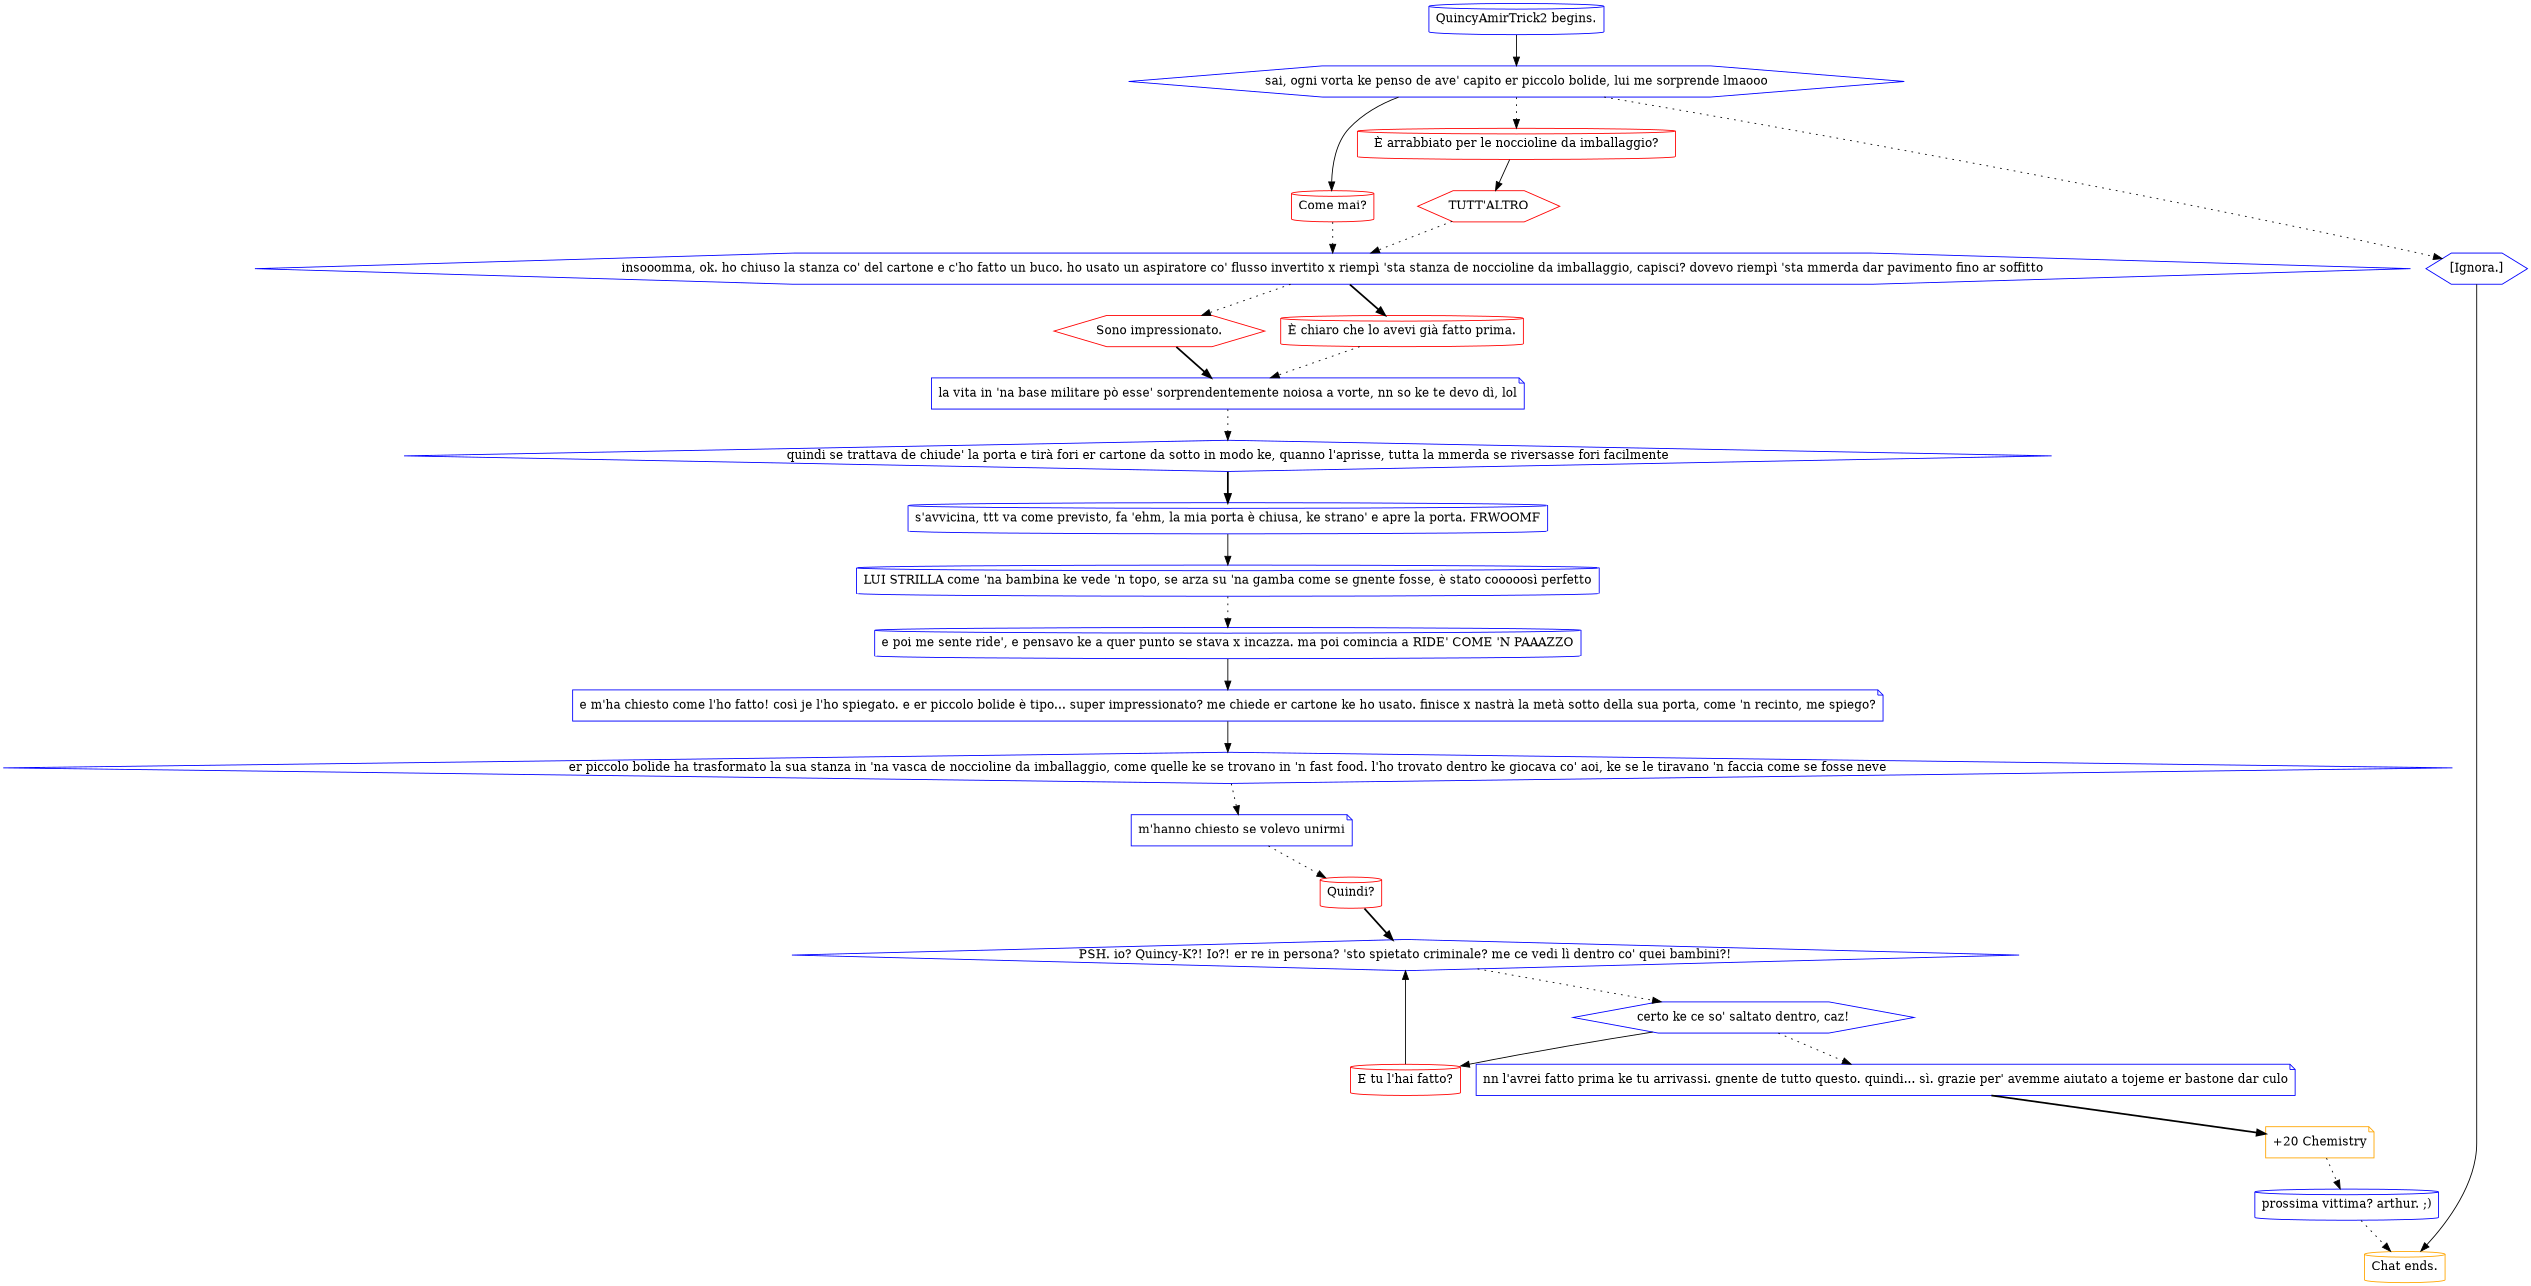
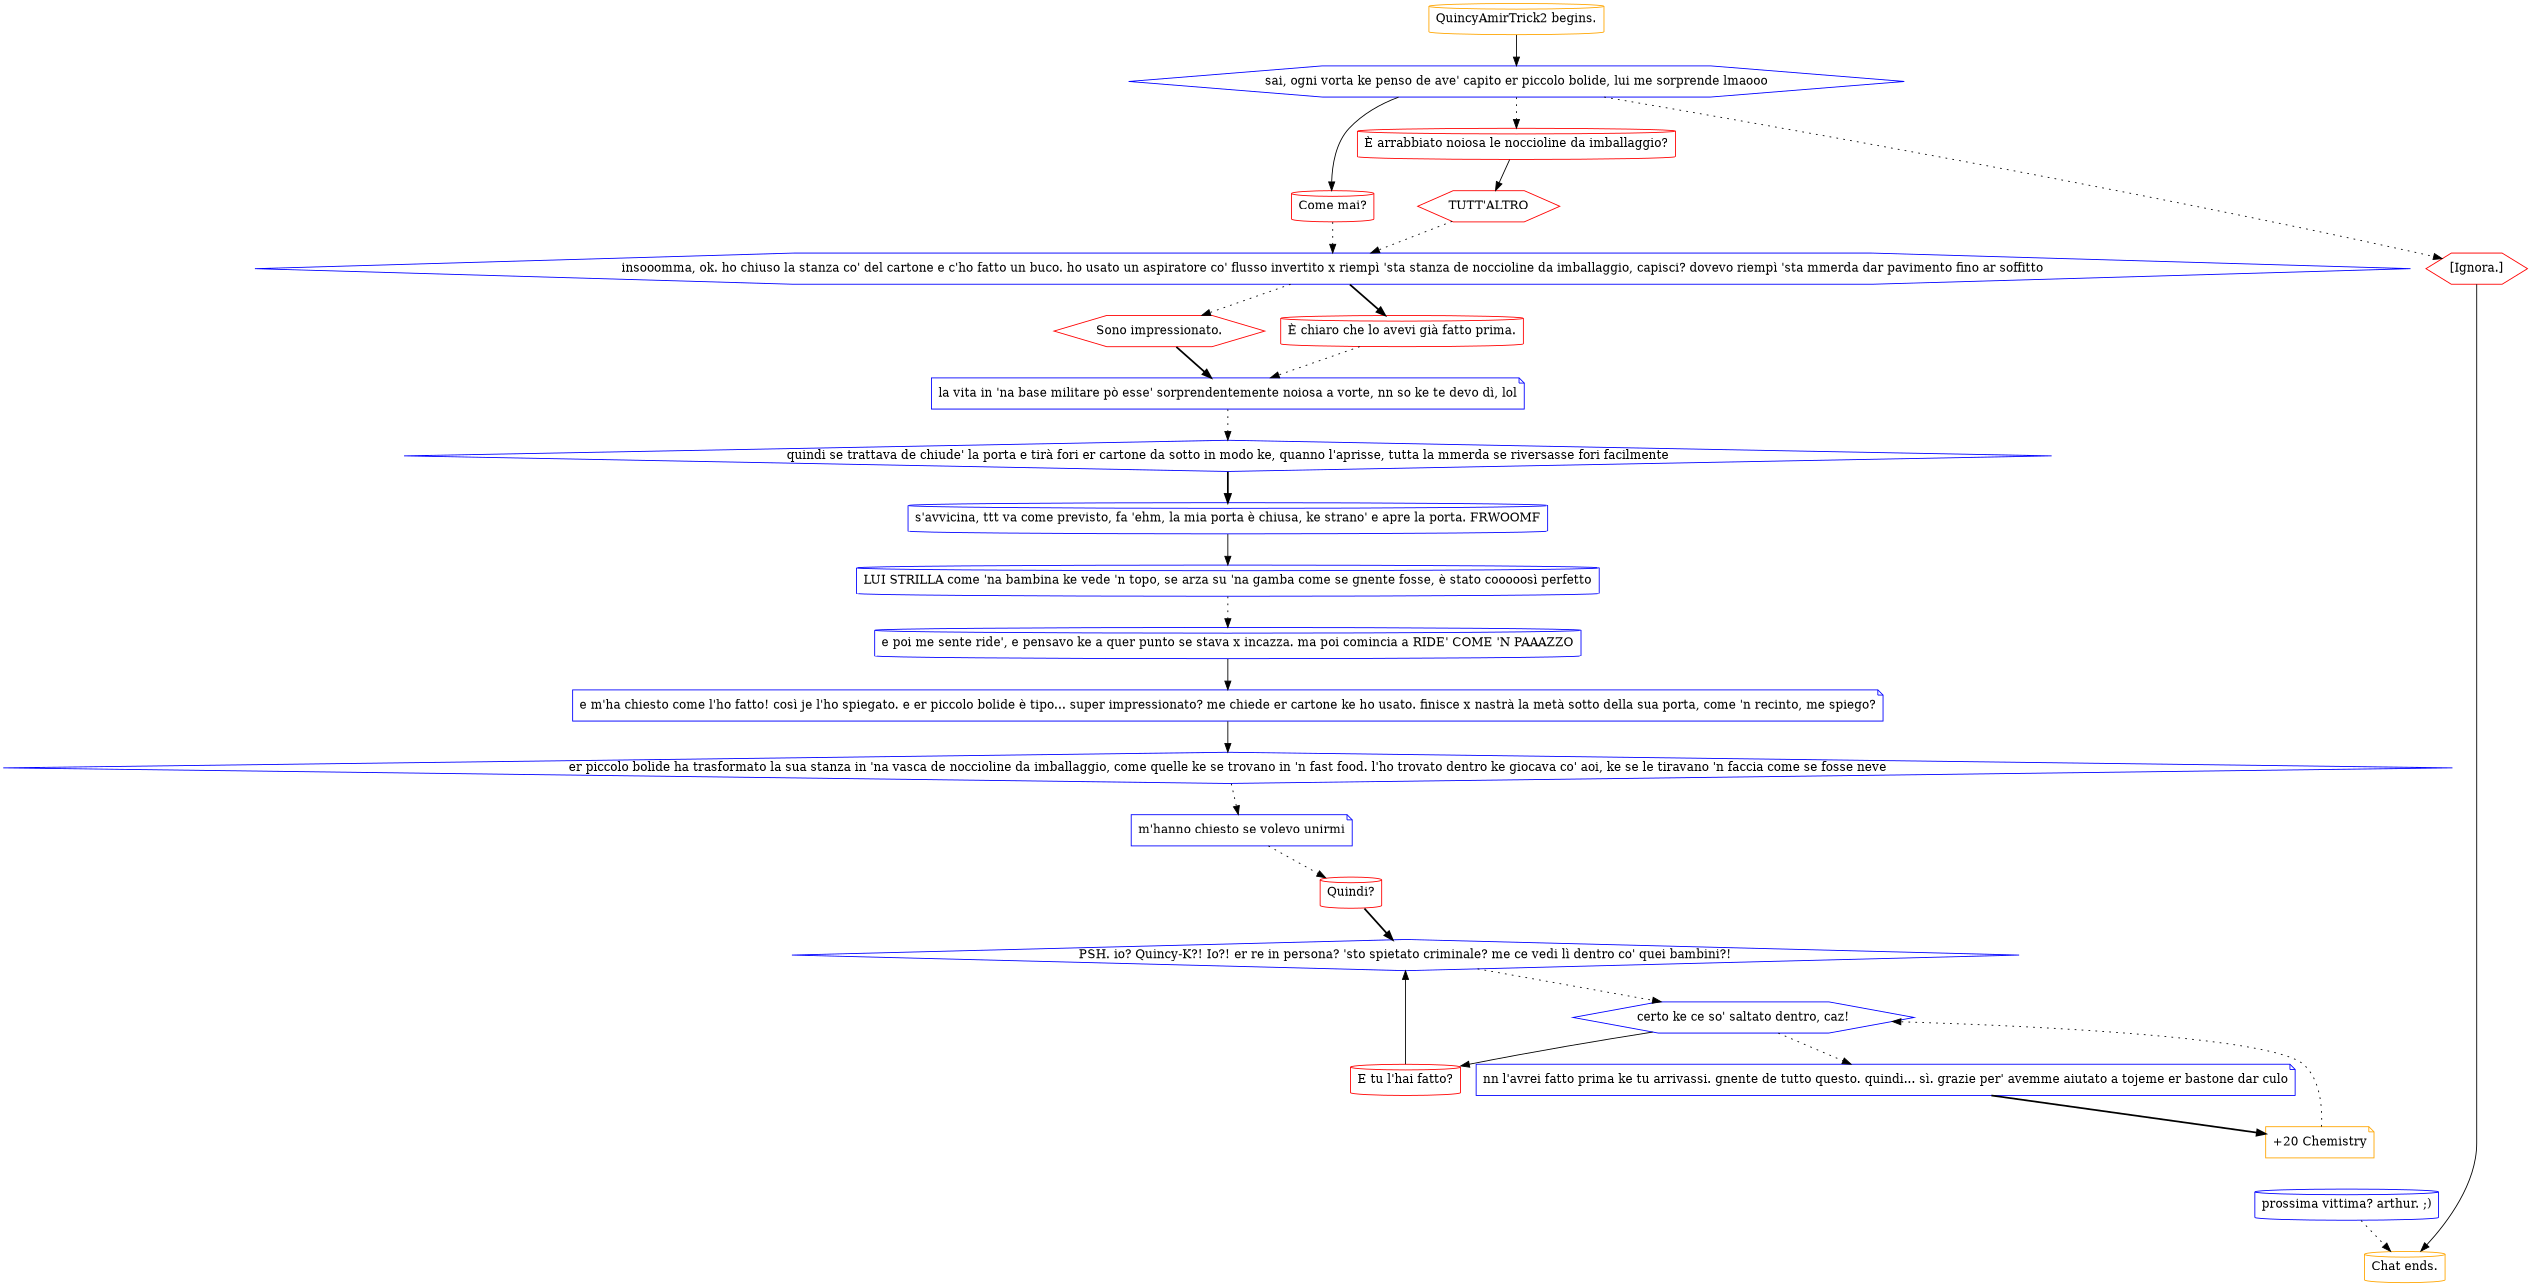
(1516, 19) -> (1516, 19)
(1516, 144) -> (1516, 144)
(2477, 269) -> (2477, 269)
(2332, 1170) -> (2137, 1034)
